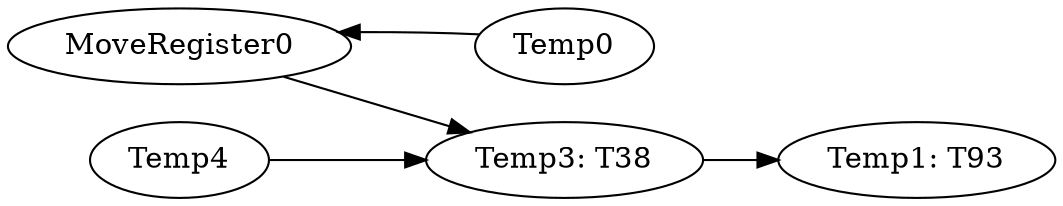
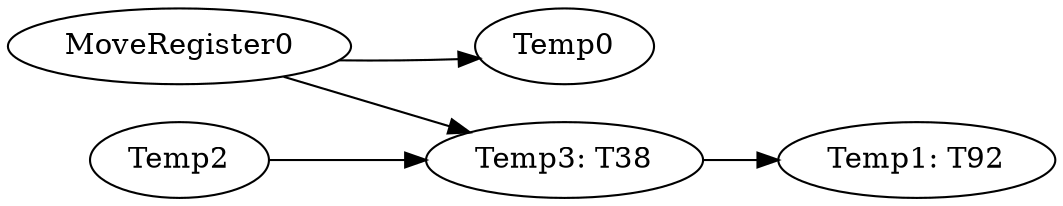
(420, 33) -> (399, 60)
(179, 160) -> (179, 160)
(917, 160) -> (917, 160)
